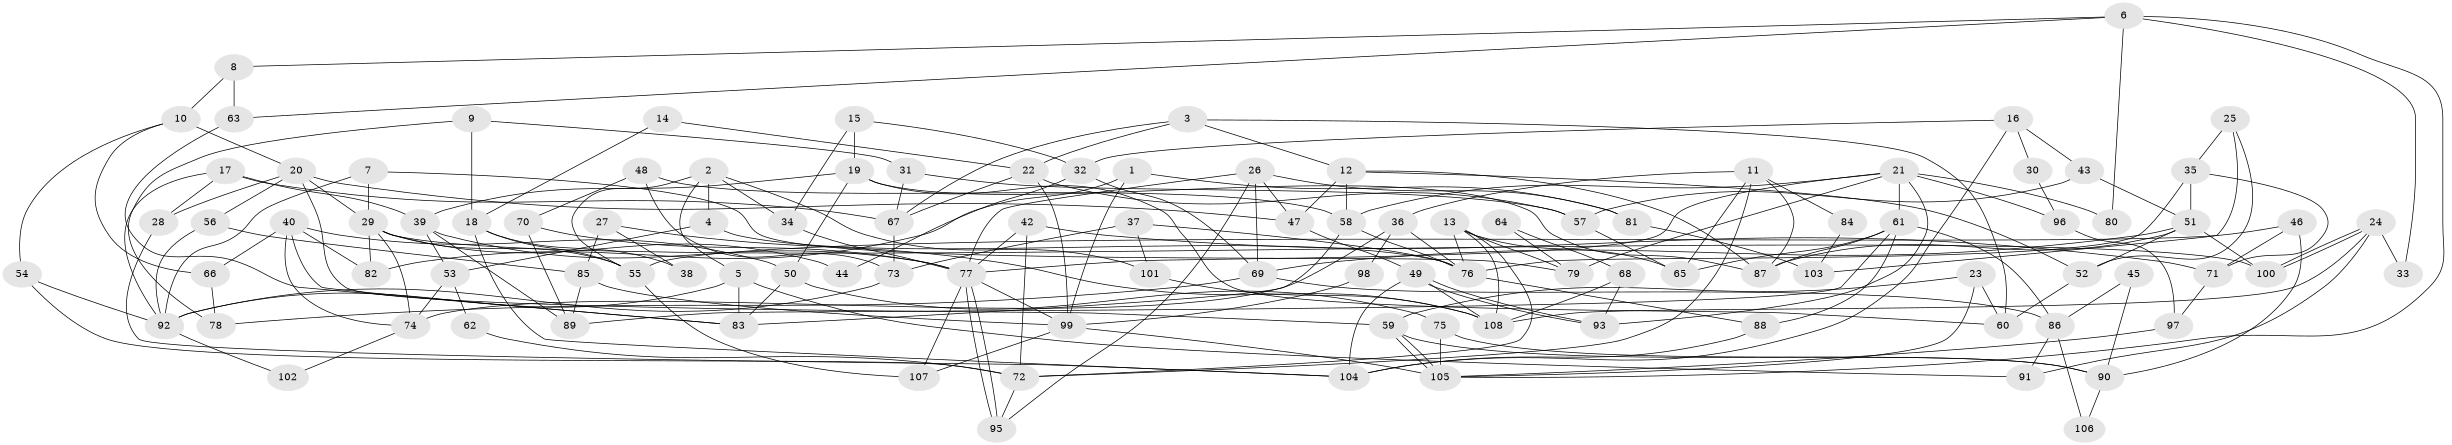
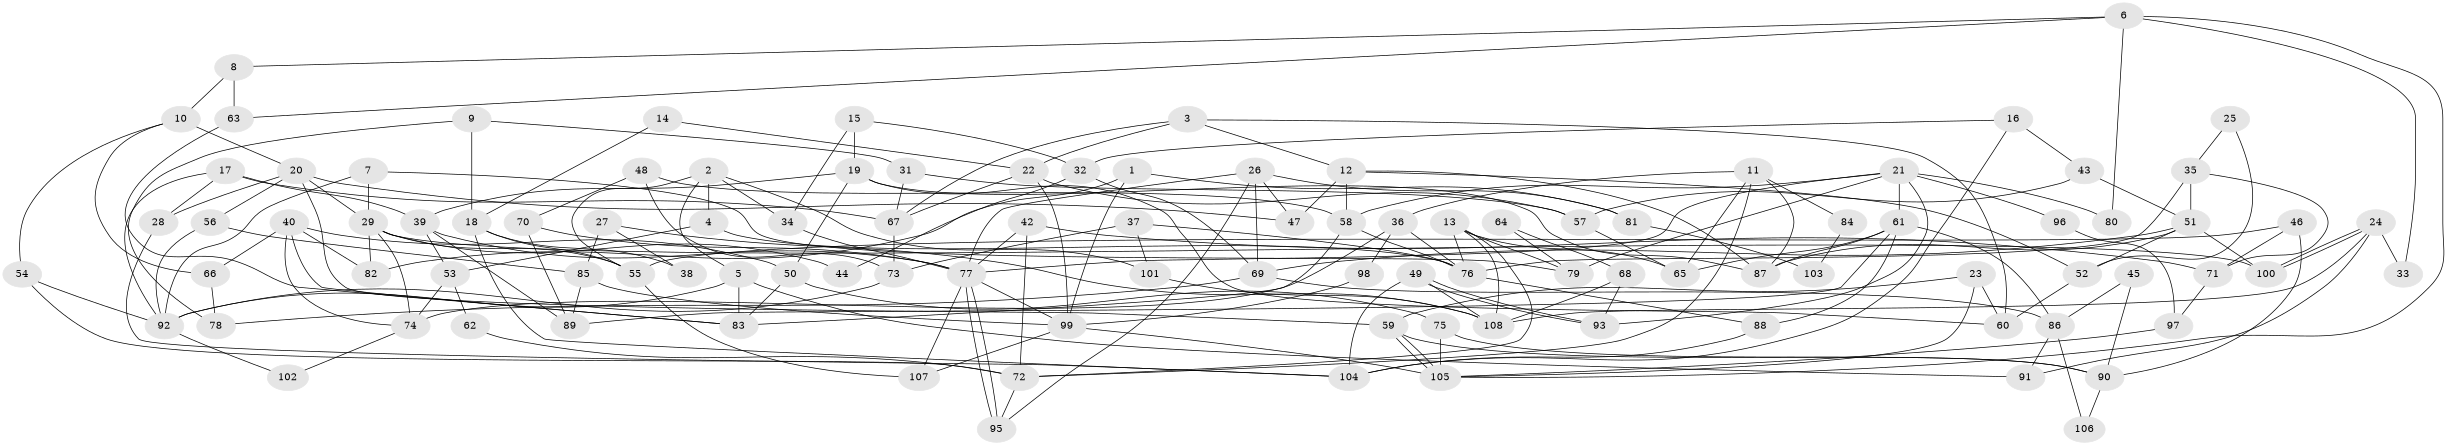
(2033, 171) -> none
(1355, 248) -> none
(1981, 258) -> none
